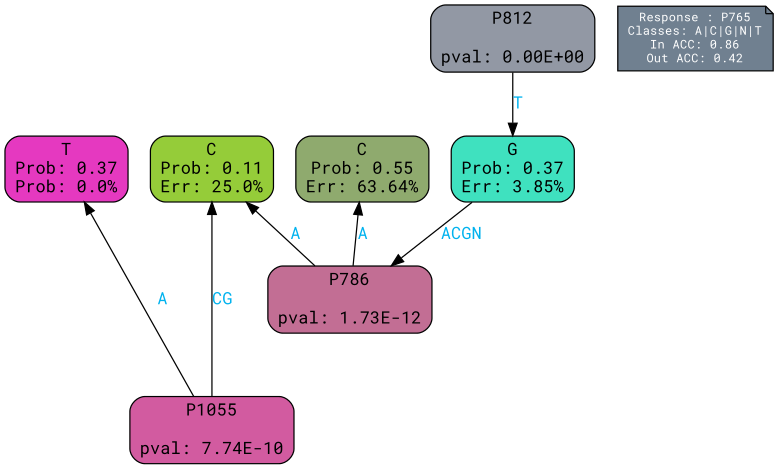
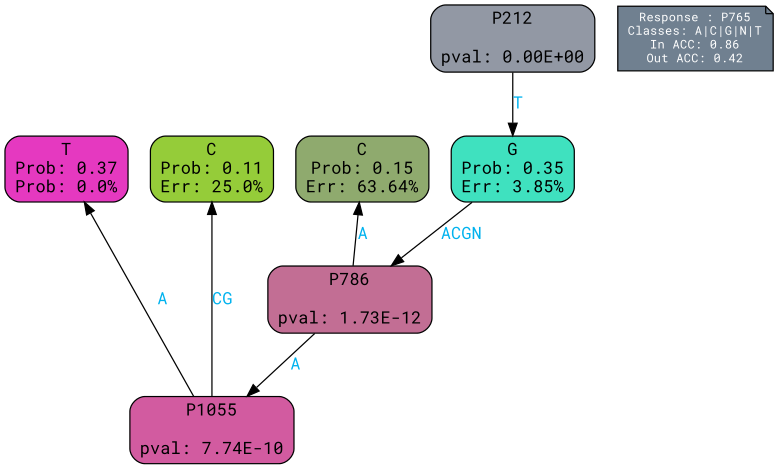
(513, 39) -> (513, 39)
(362, 169) -> (362, 169)
(513, 169) -> (513, 169)
(285, 238) -> (286, 360)
